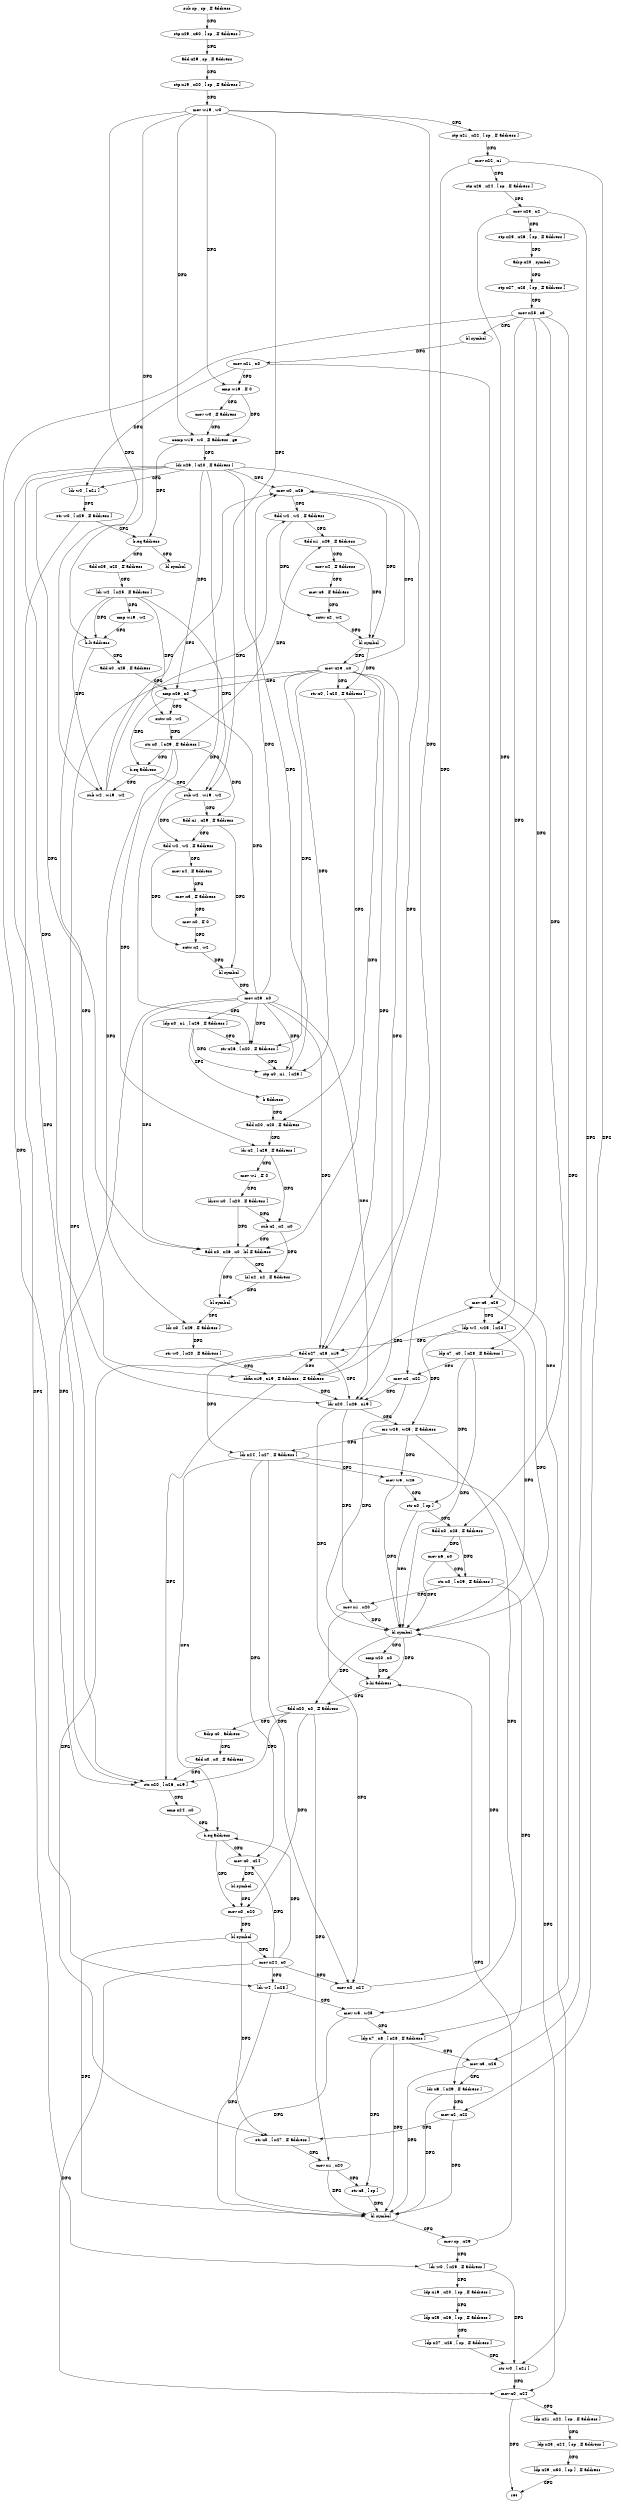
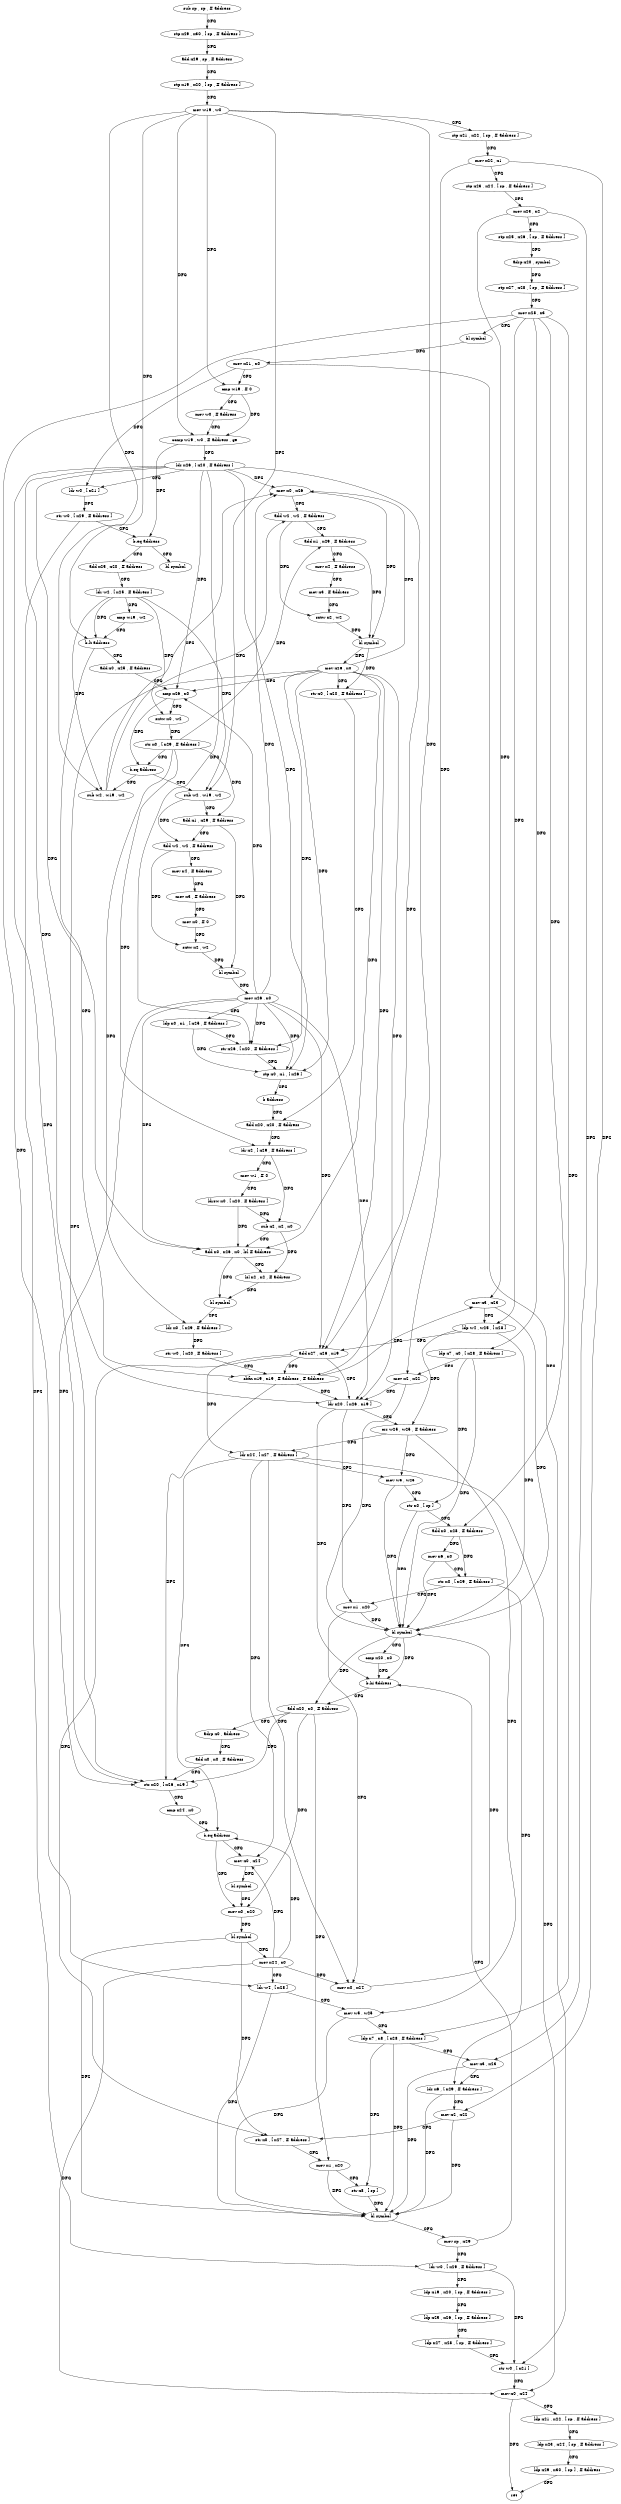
(536, 275) -> (536, 275)
(207, 1075) -> (278, 1086)
(301, 1367) -> (290, 1362)
